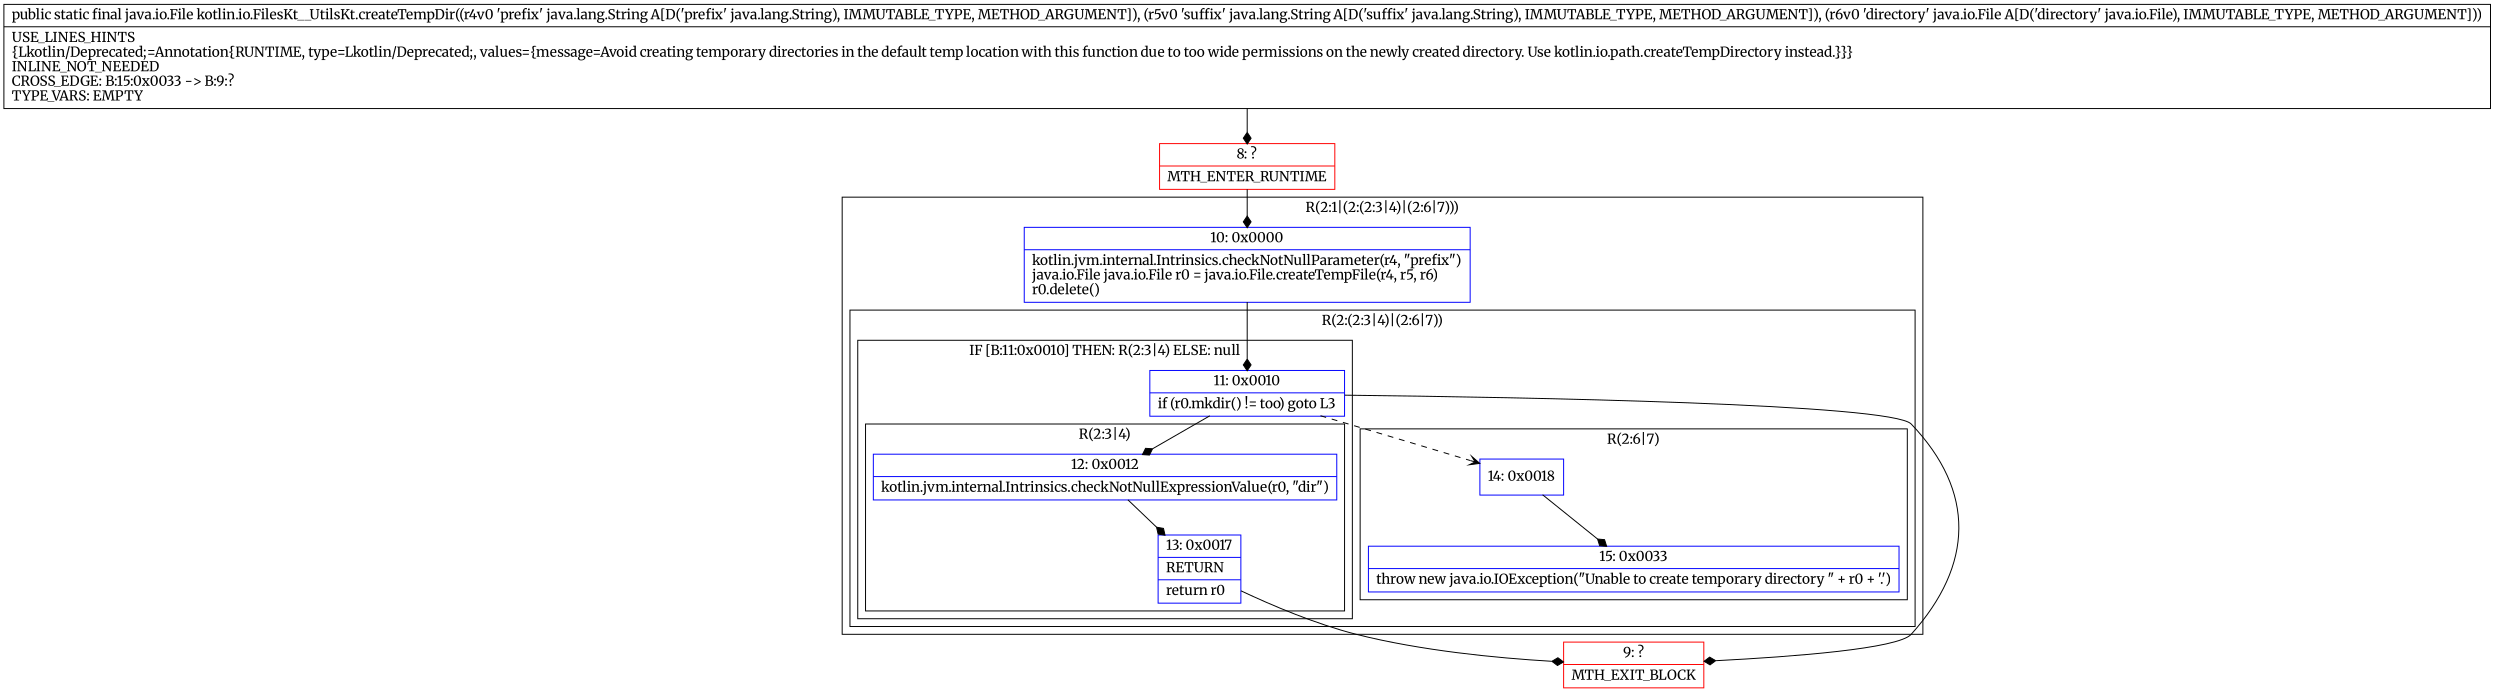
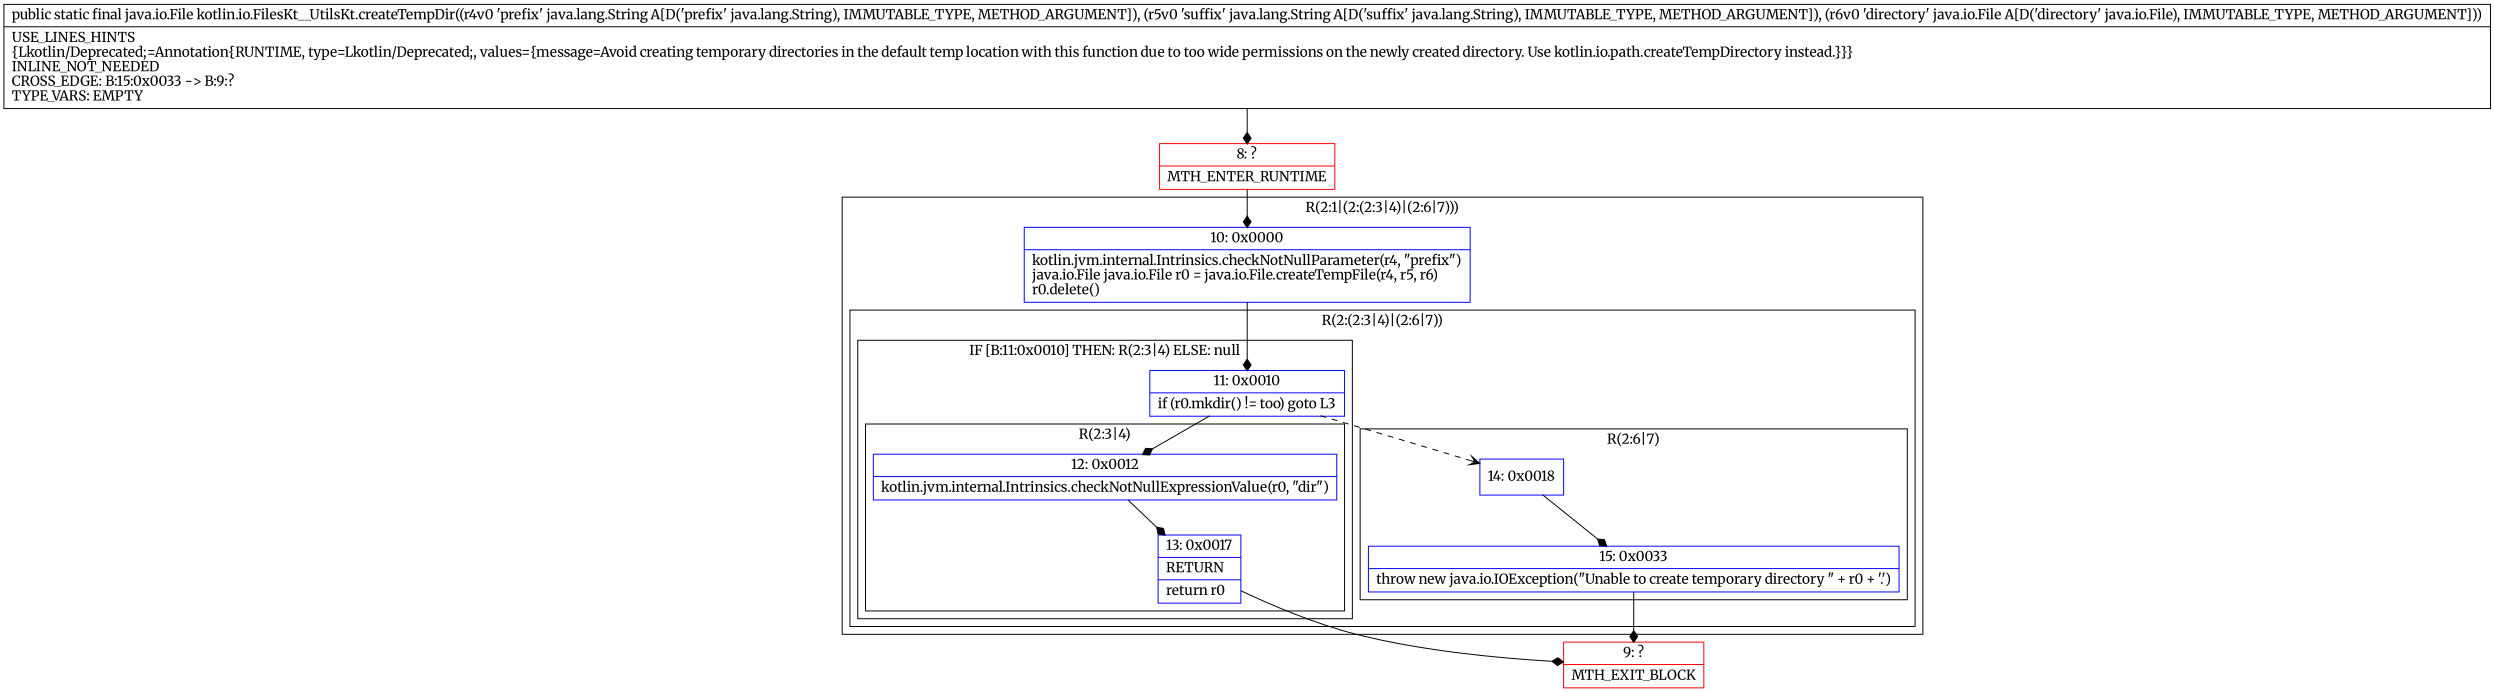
(1846, 412) -> (1634, 611)
